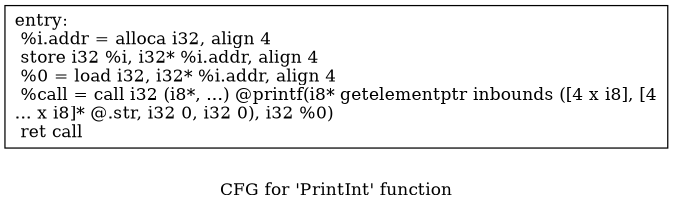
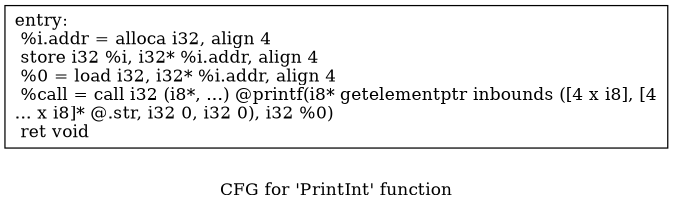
(49, 132) -> (53, 132)
